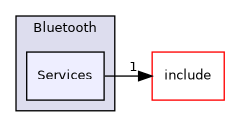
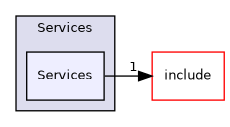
(65, 29) -> (65, 29)
